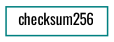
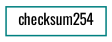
(57, 21) -> (56, 21)
